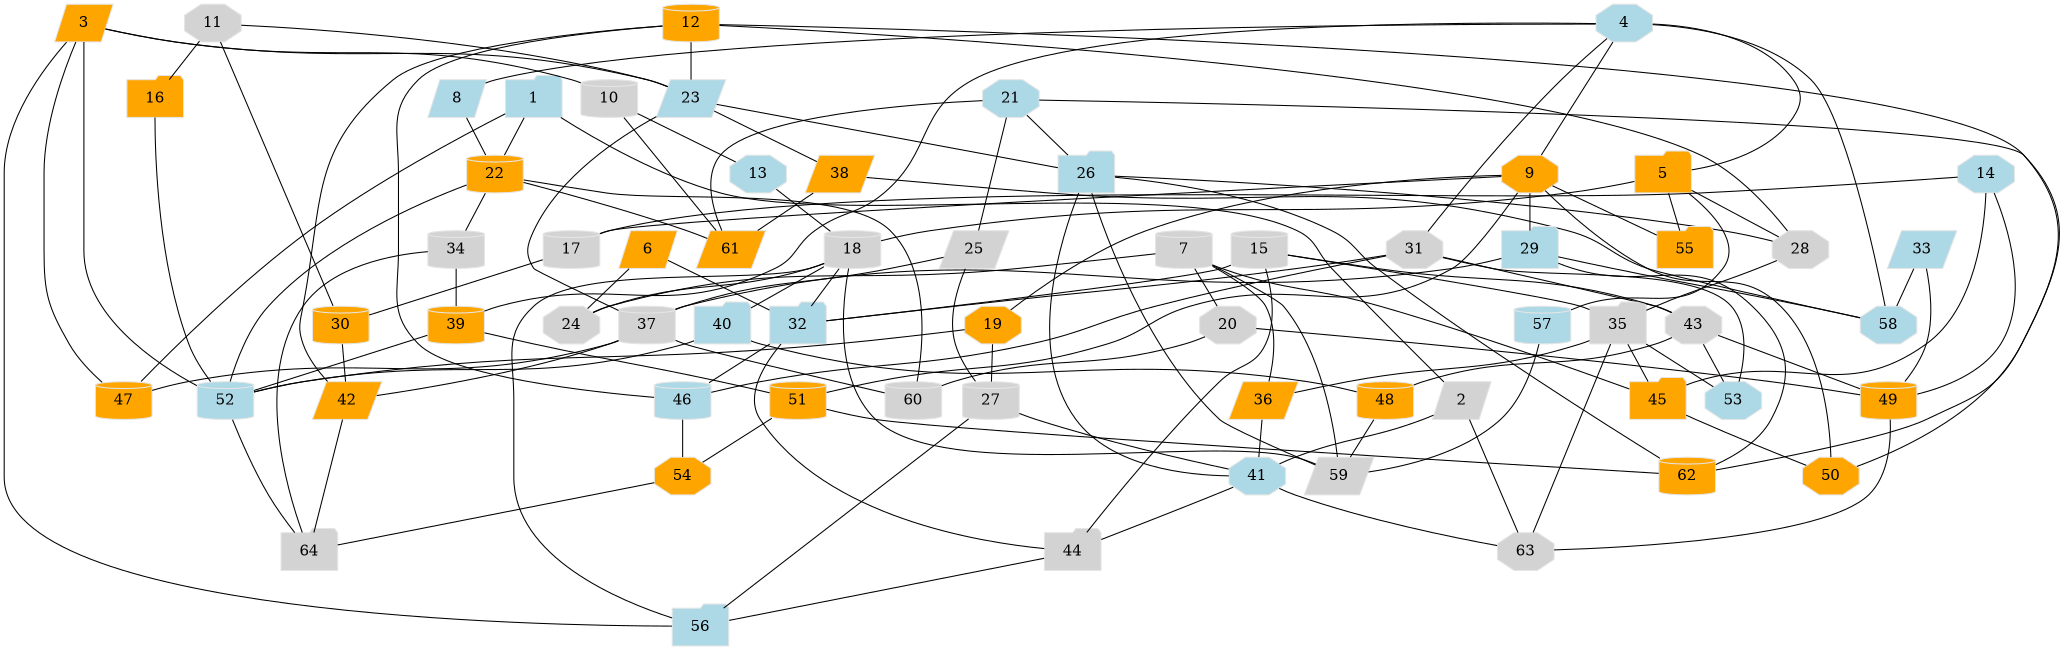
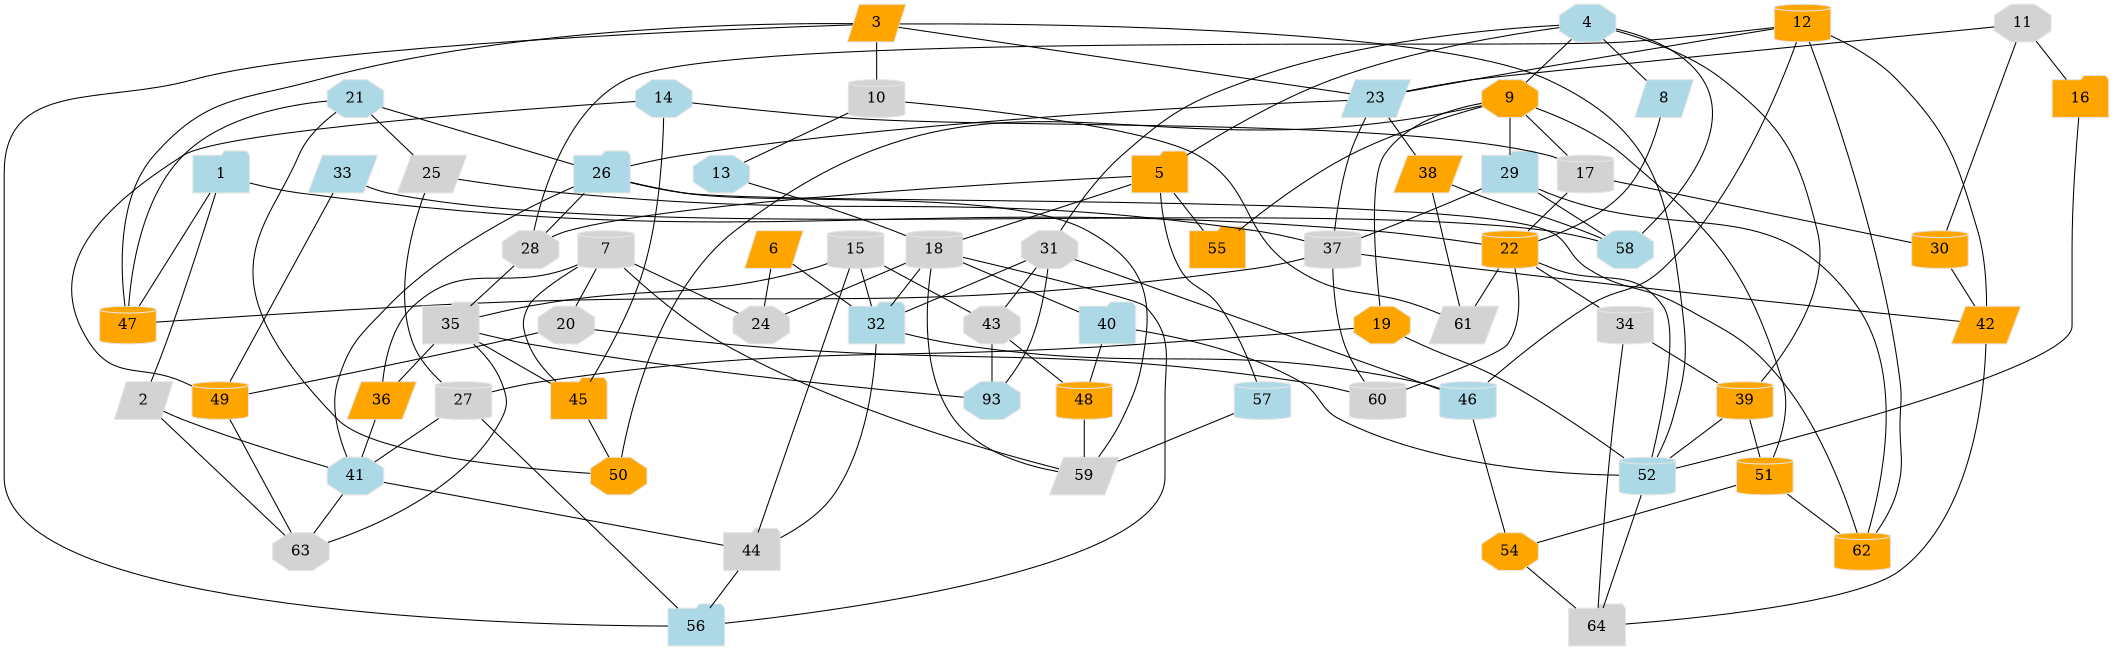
(826, 116) -> (199, 142)
none -> (1549, 211)
(731, 250) -> (1464, 325)
(1793, 363) -> none
(1733, 401) -> (992, 401)
